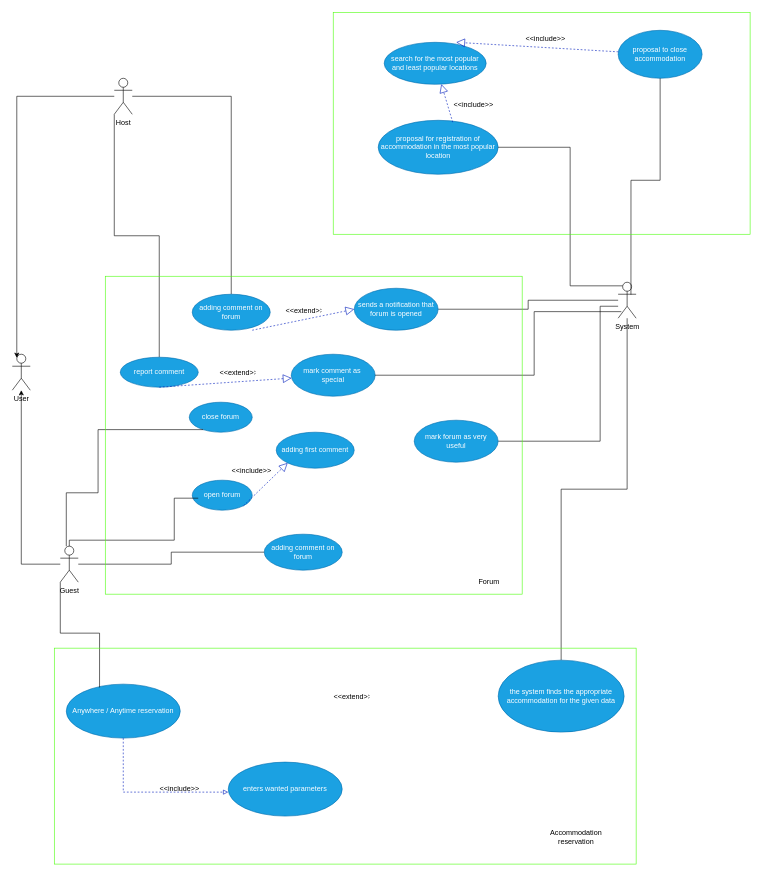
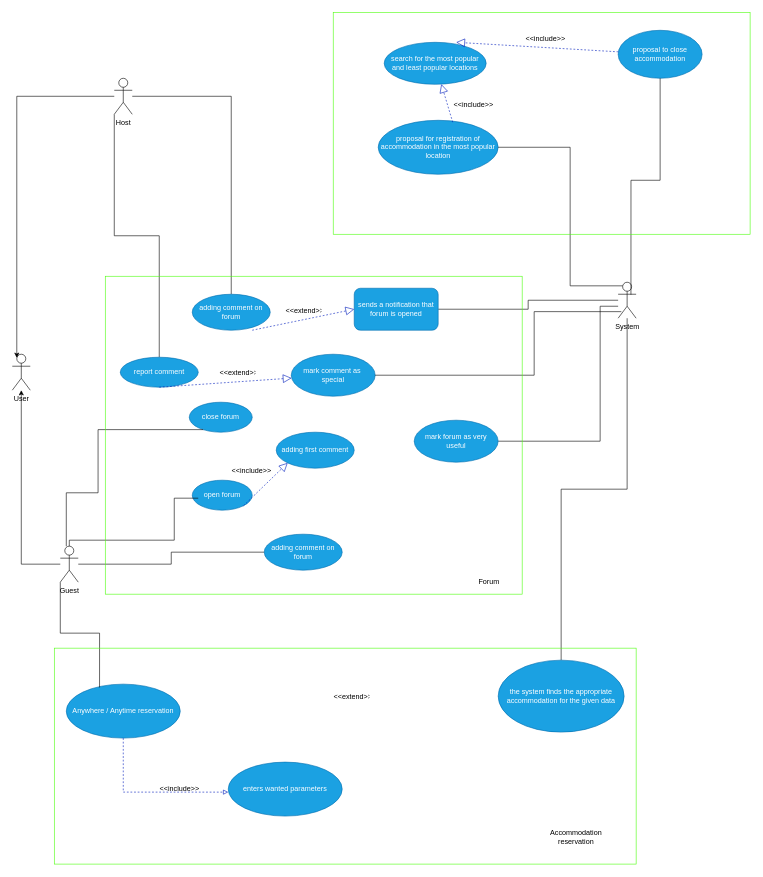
(396, 309) -> (396, 309)
